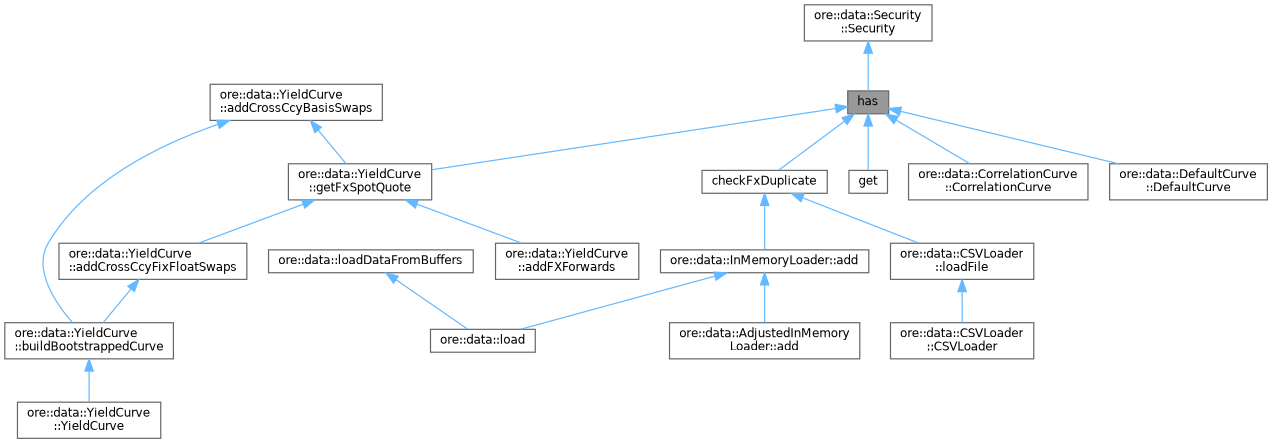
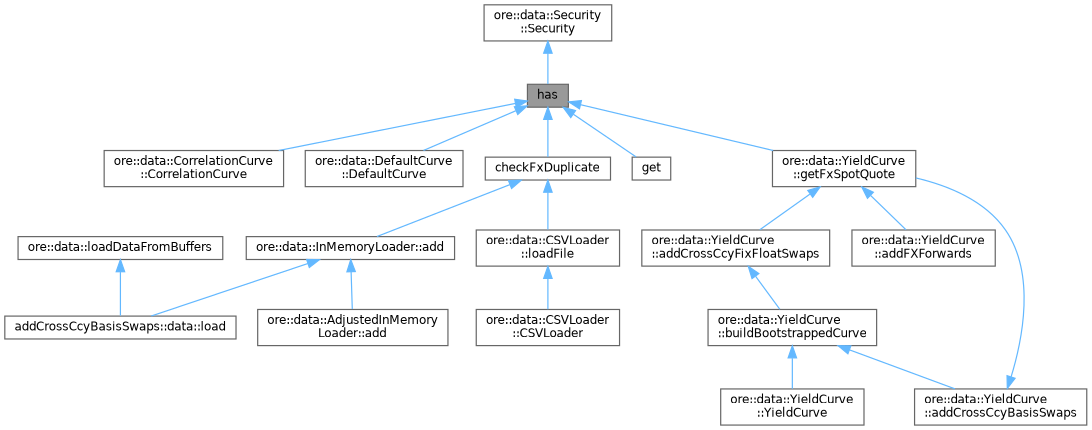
(88, 196) -> (902, 369)
(483, 341) -> (120, 328)
